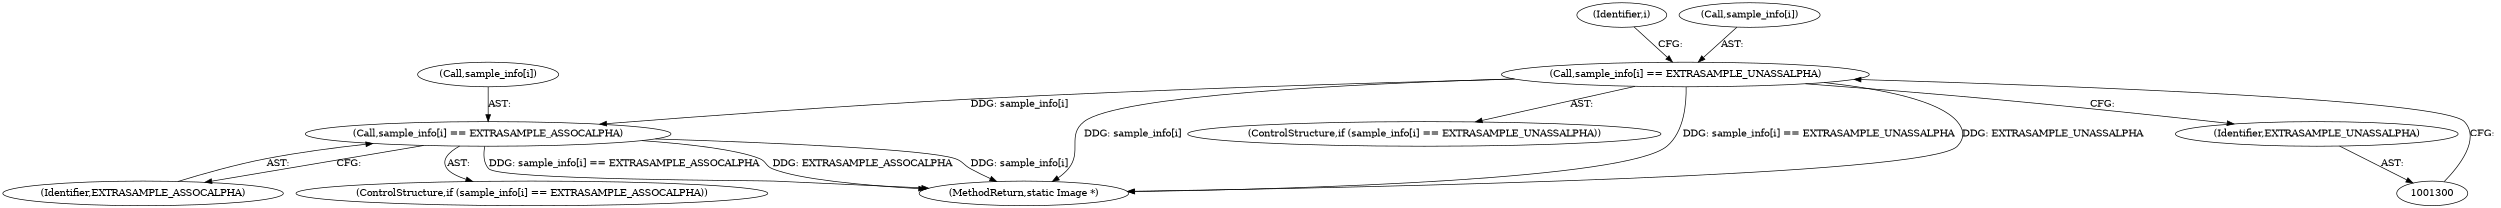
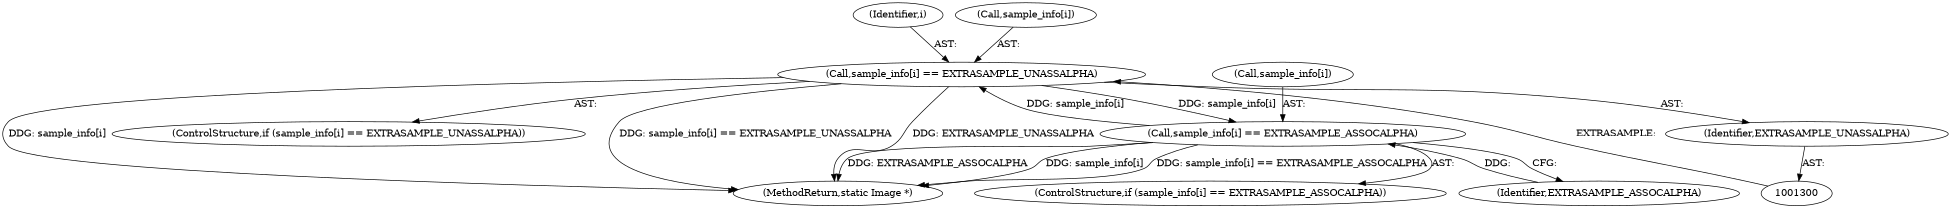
(1672, 45) -> (947, 45)
(2104, 104) -> (1674, 104)
none -> (1065, 117)
(2484, 134) -> (1618, 134)
(280, 164) -> (1499, 164)
